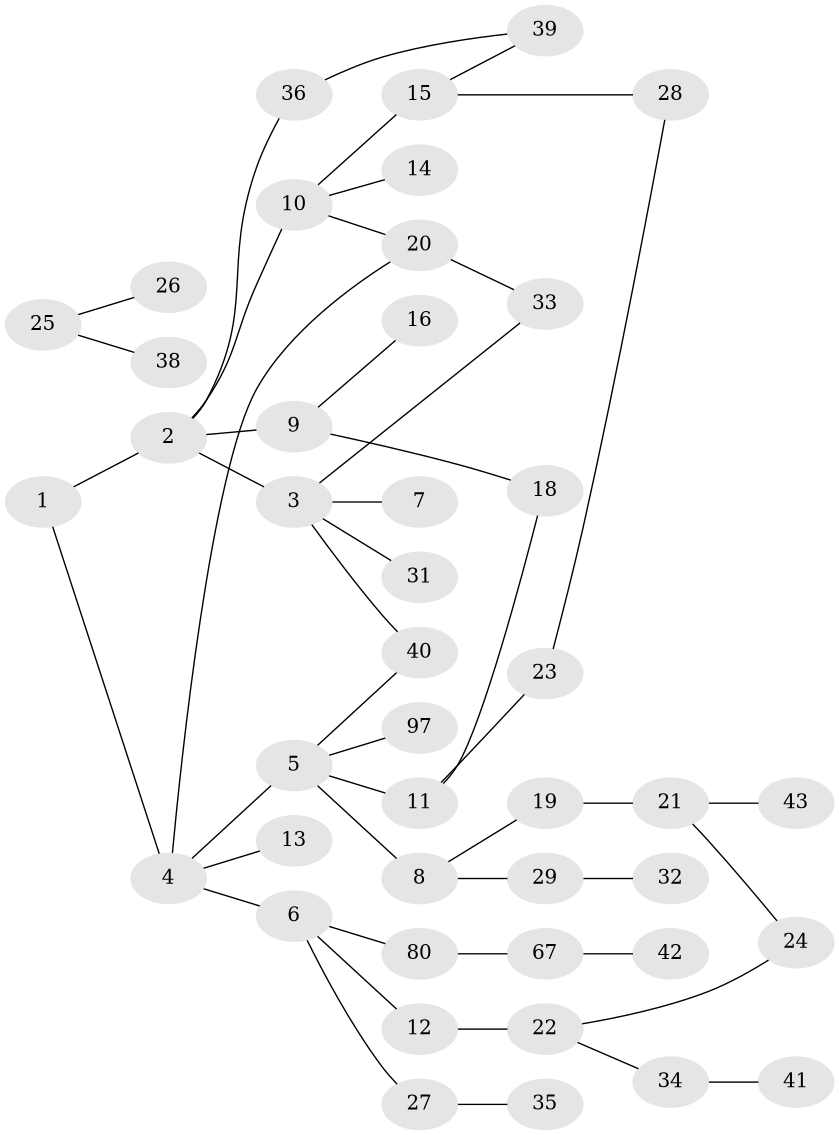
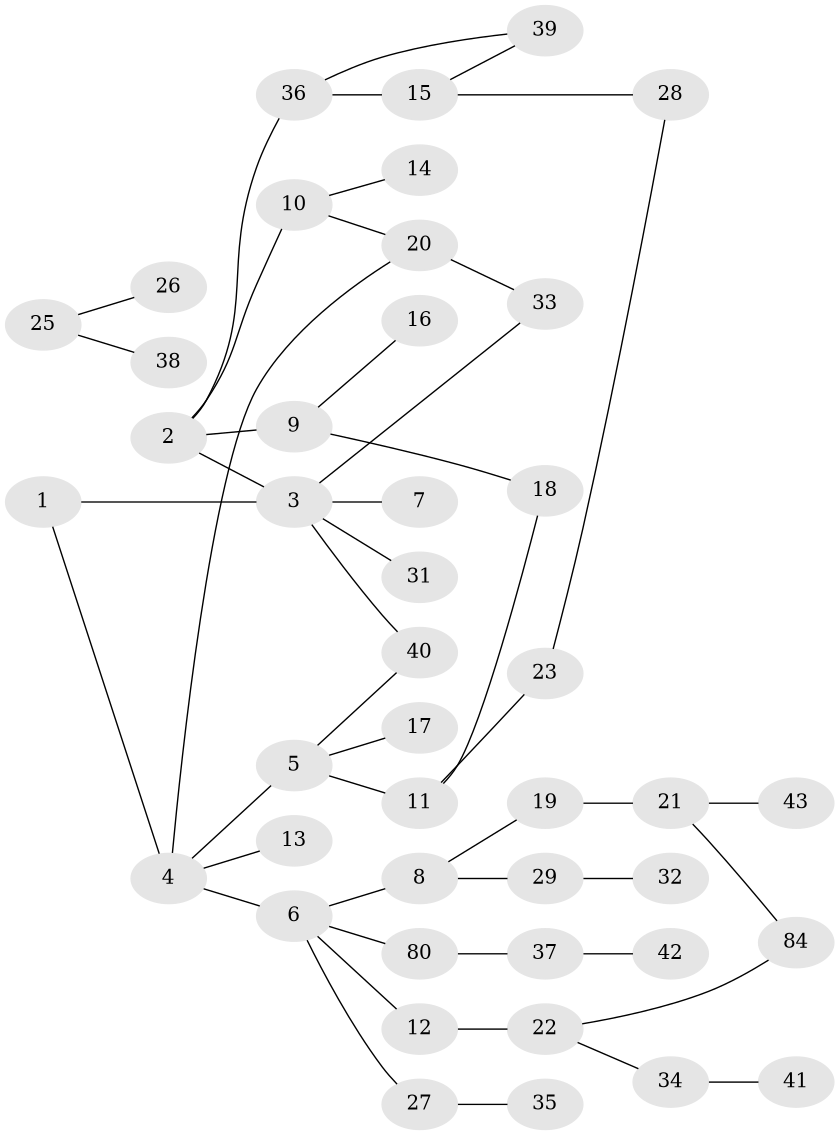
(357, 150) -> (357, 95)
(106, 470) -> (169, 502)
(420, 728) -> (420, 728)
(357, 822) -> (357, 897)
(796, 943) -> (796, 943)
(545, 954) -> (545, 954)
